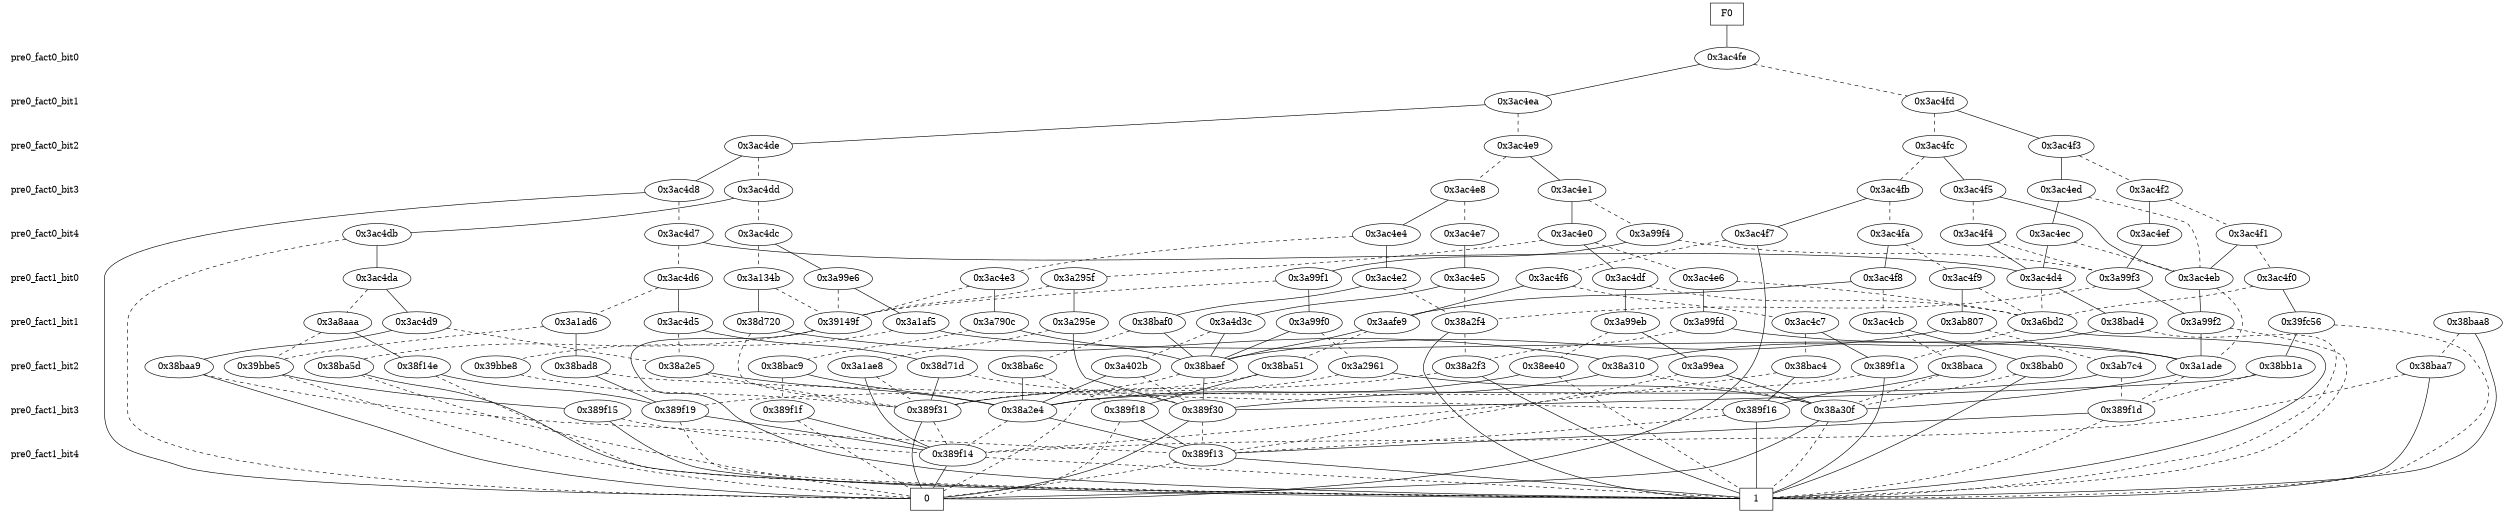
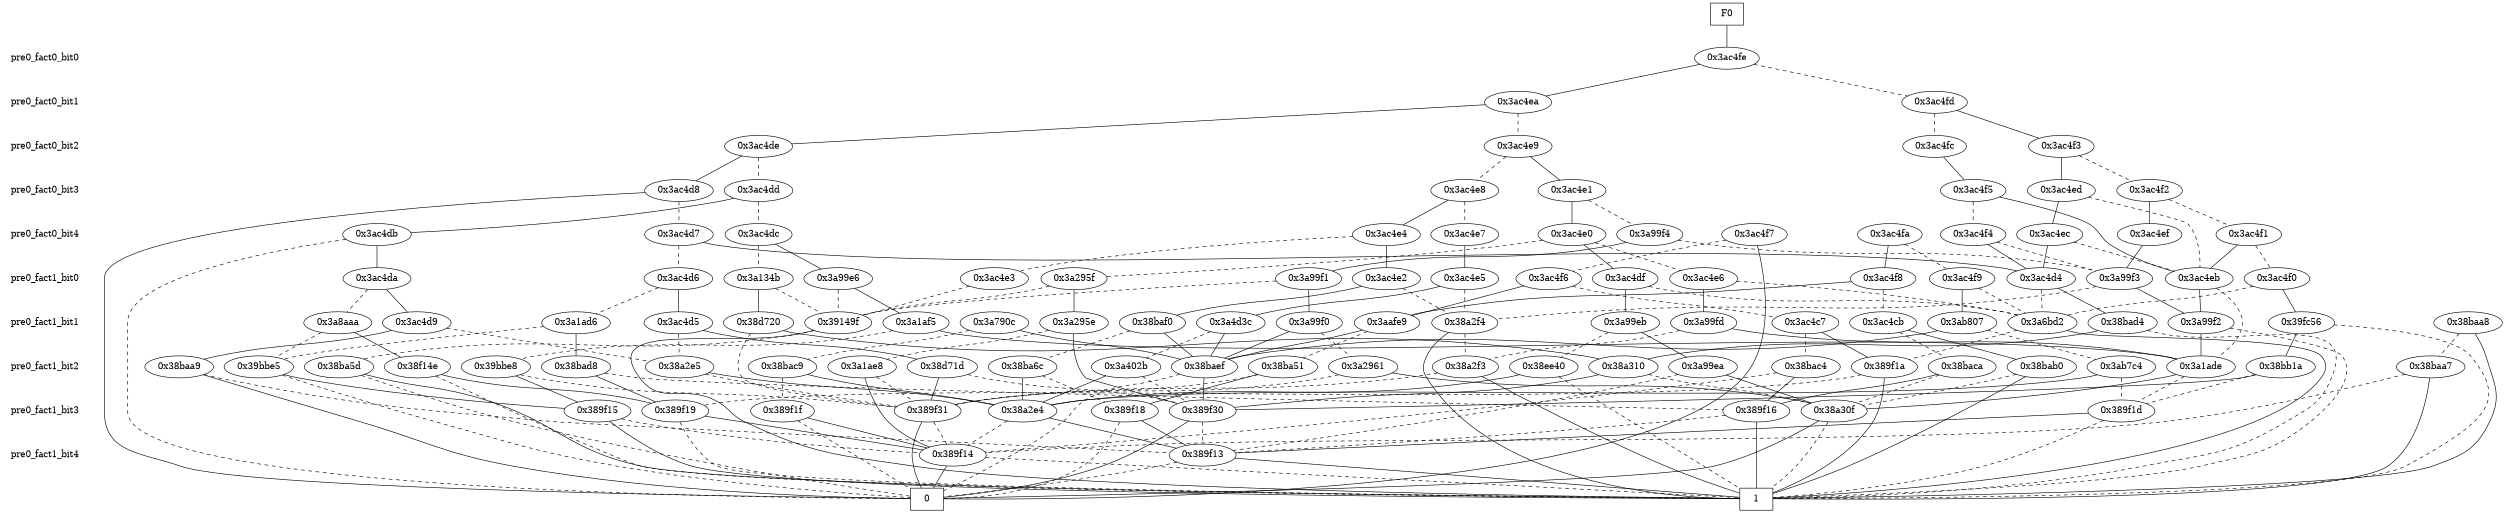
(1890, 190) -> none
(994, 303) -> none
none -> (536, 384)
